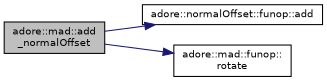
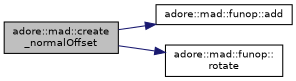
(232, 15) -> (224, 15)
(54, 38) -> (61, 38)
